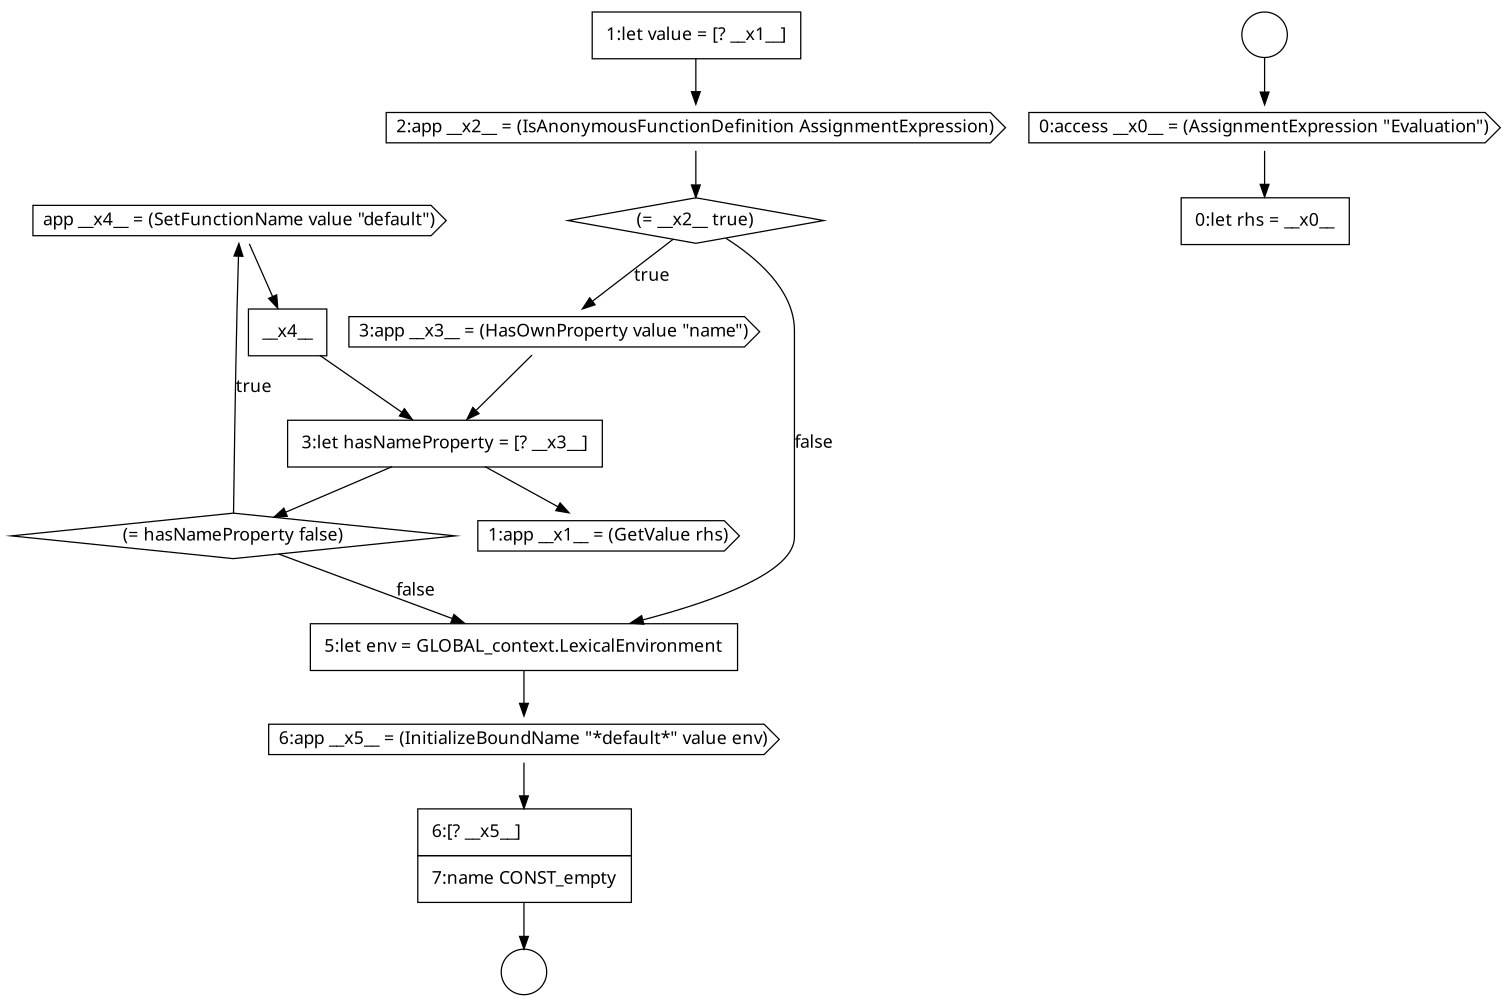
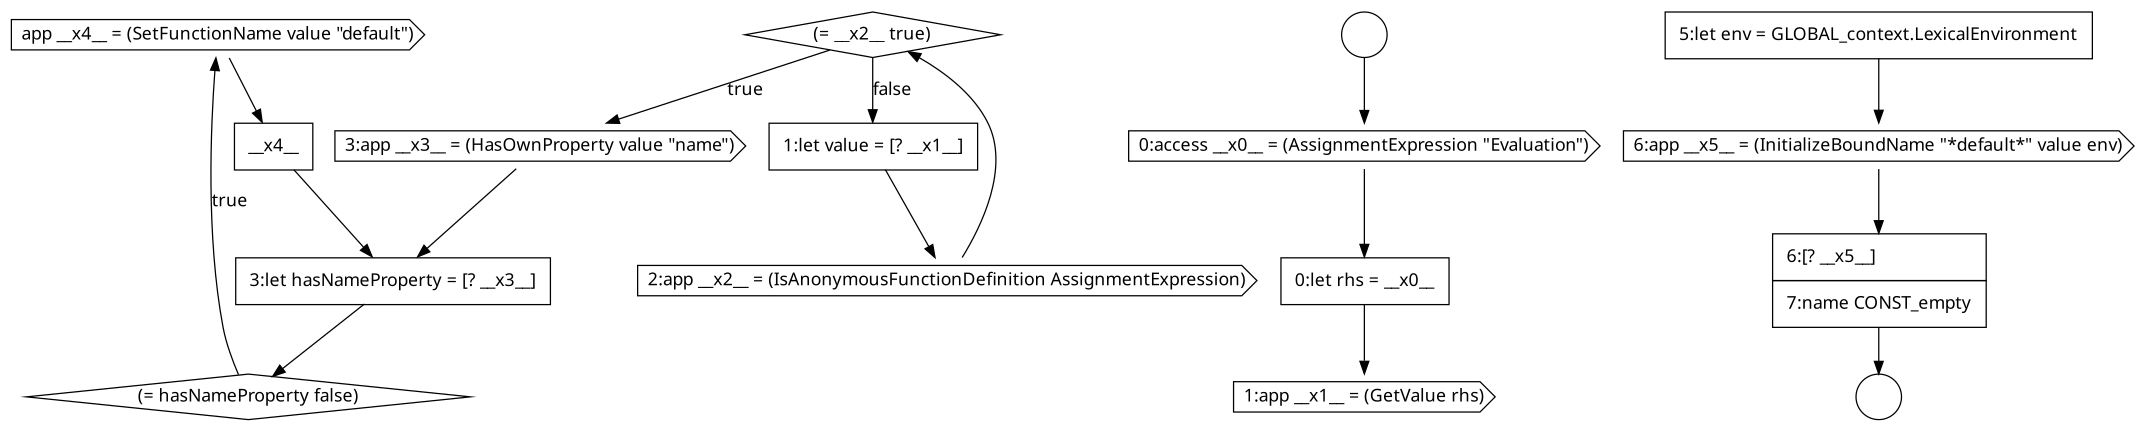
(794, 464) -> (873, 84)
(521, 487) -> (1364, 333)
(365, 586) -> none
